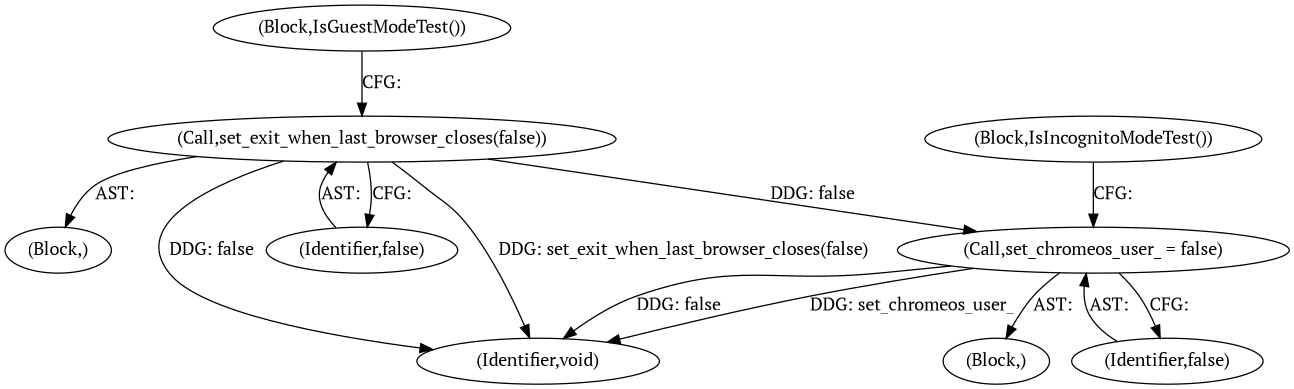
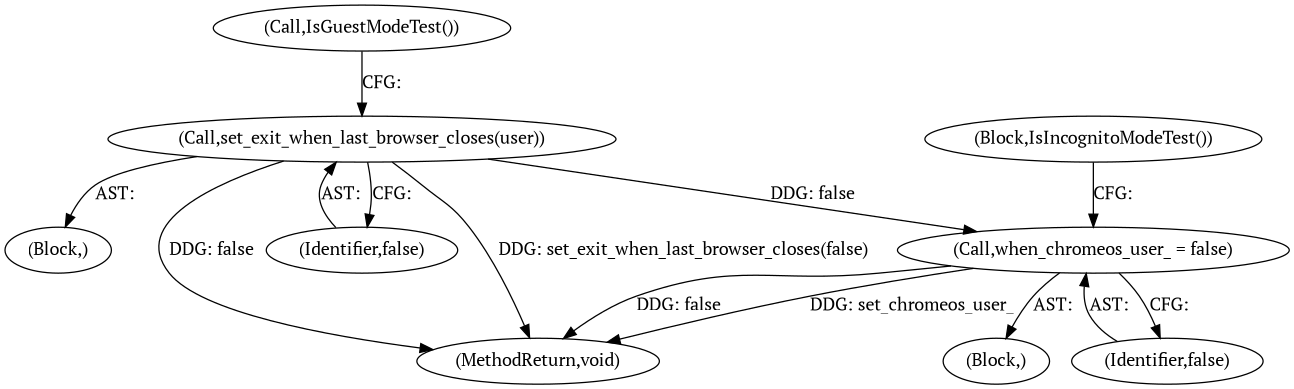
(362, 28) -> (362, 28)
(362, 139) -> (362, 139)
(1093, 250) -> (1093, 250)
(538, 361) -> (538, 361)
